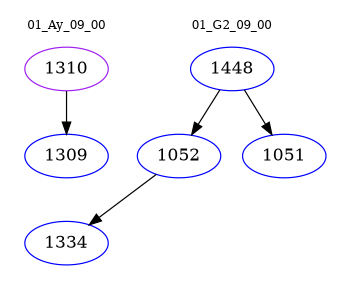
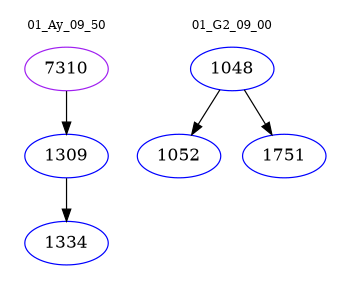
(67, 26) -> (67, 26)
(67, 69) -> (67, 69)
(232, 69) -> (232, 69)
(284, 156) -> (284, 156)
(128, 196) -> (67, 194)
